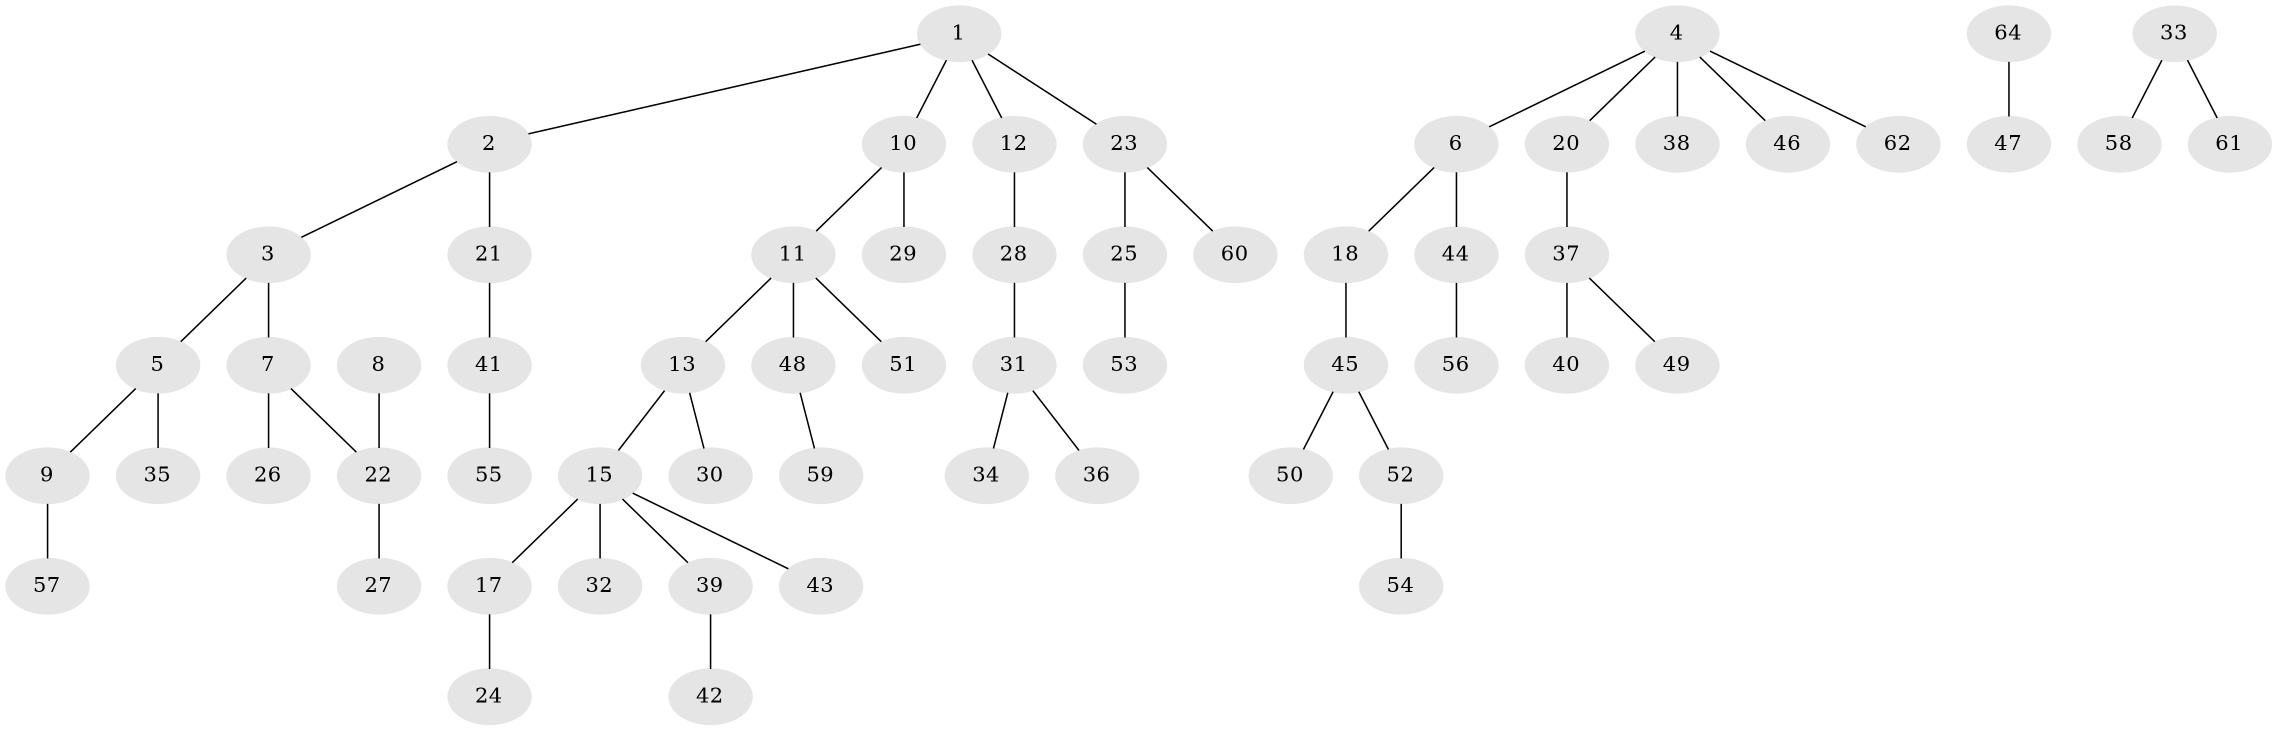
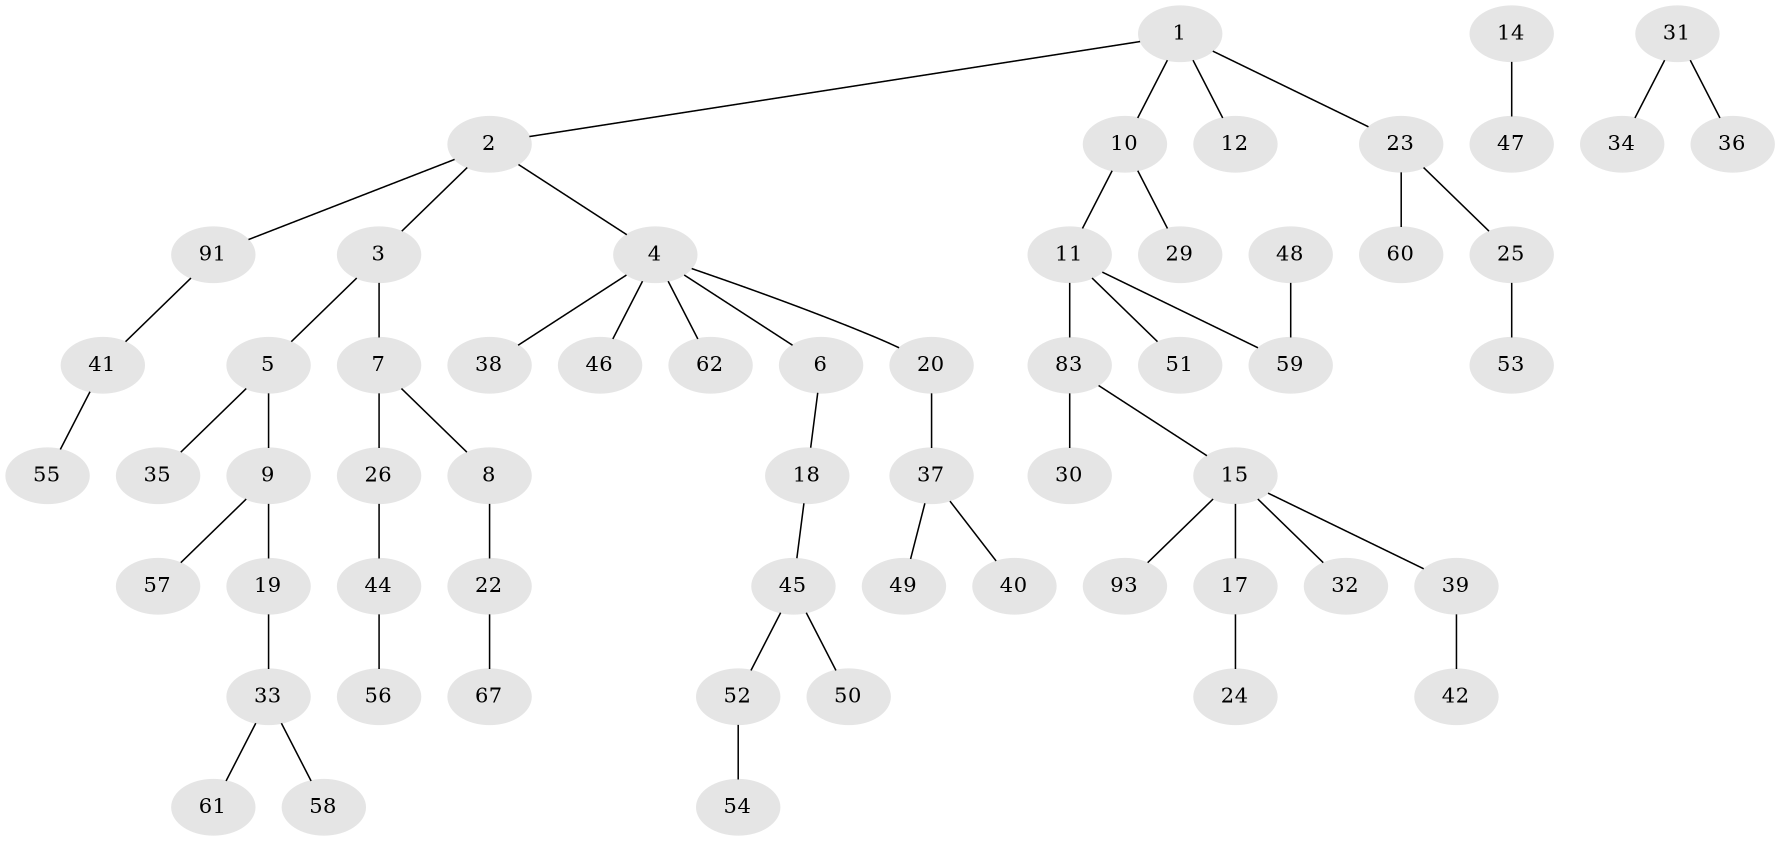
(2009, 34) -> (1512, 34)
none -> (573, 200)
(1456, 200) -> (379, 531)
(490, 255) -> (213, 255)
(1014, 255) -> none
(793, 310) -> (1180, 310)
(683, 365) -> (1070, 365)
(324, 420) -> (434, 420)
none -> (269, 586)
(379, 586) -> (490, 697)
(821, 586) -> (1125, 586)
